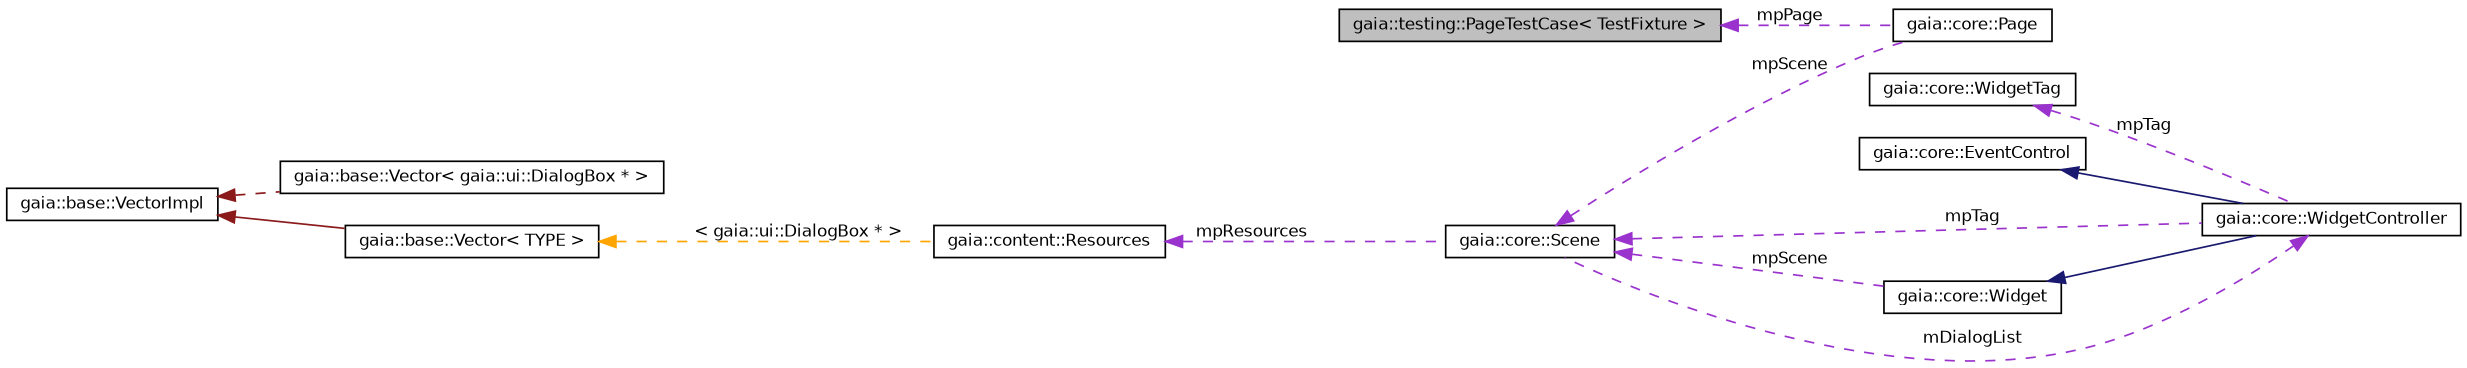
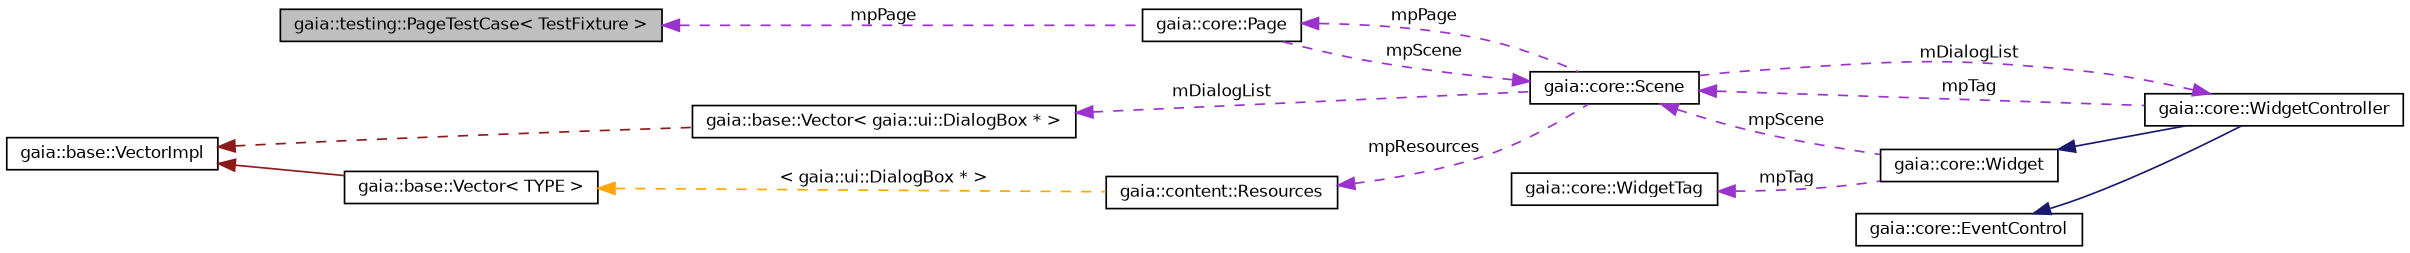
none -> (1452, 34)
none -> (1311, 102)
(2173, 154) -> (1808, 189)
